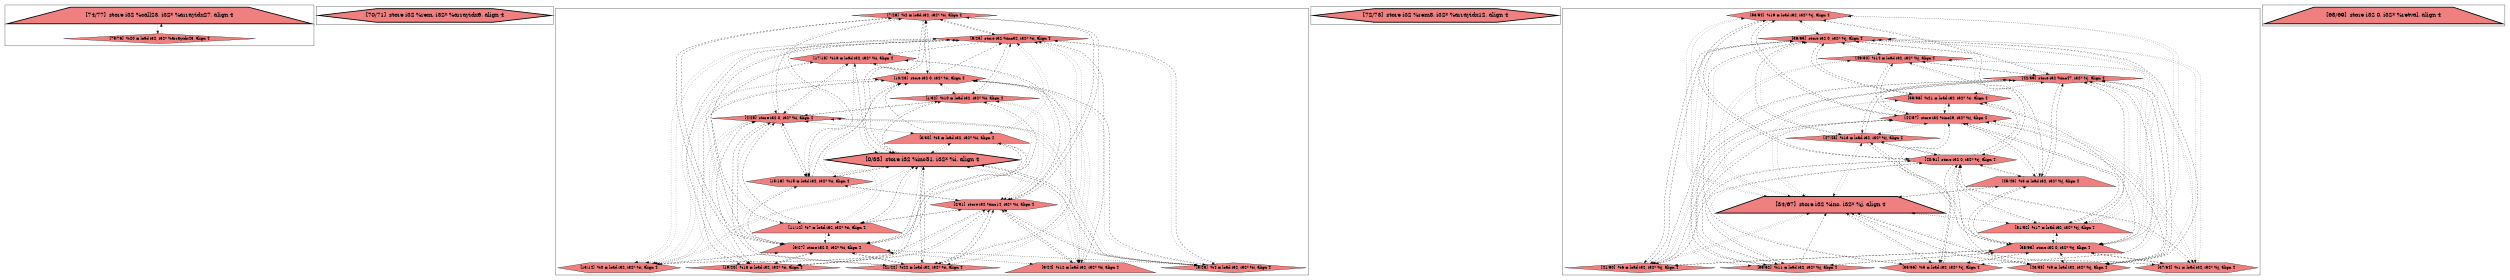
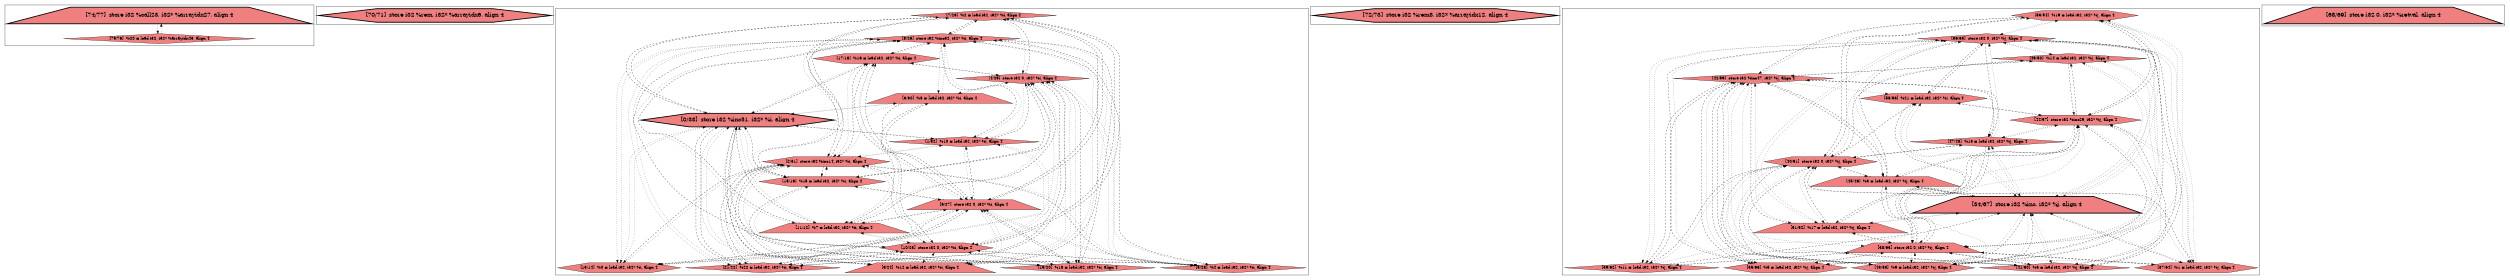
(2009, 88) -> none
(853, 114) -> (911, 49)
(1902, 156) -> none
(1732, 162) -> none
(1734, 164) -> (1898, 204)
